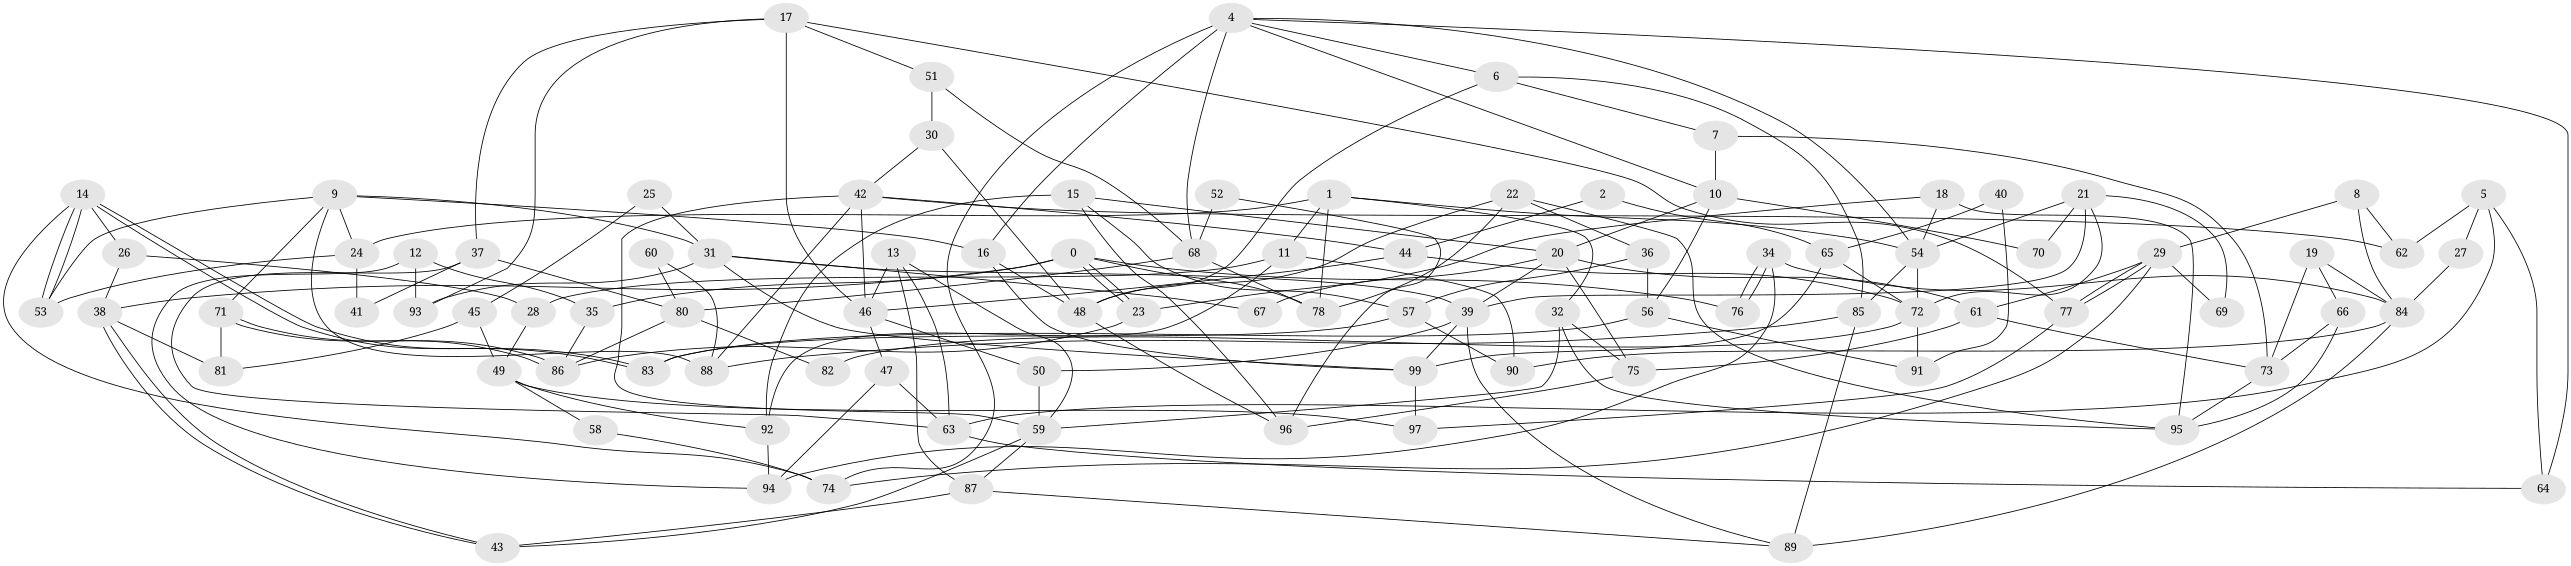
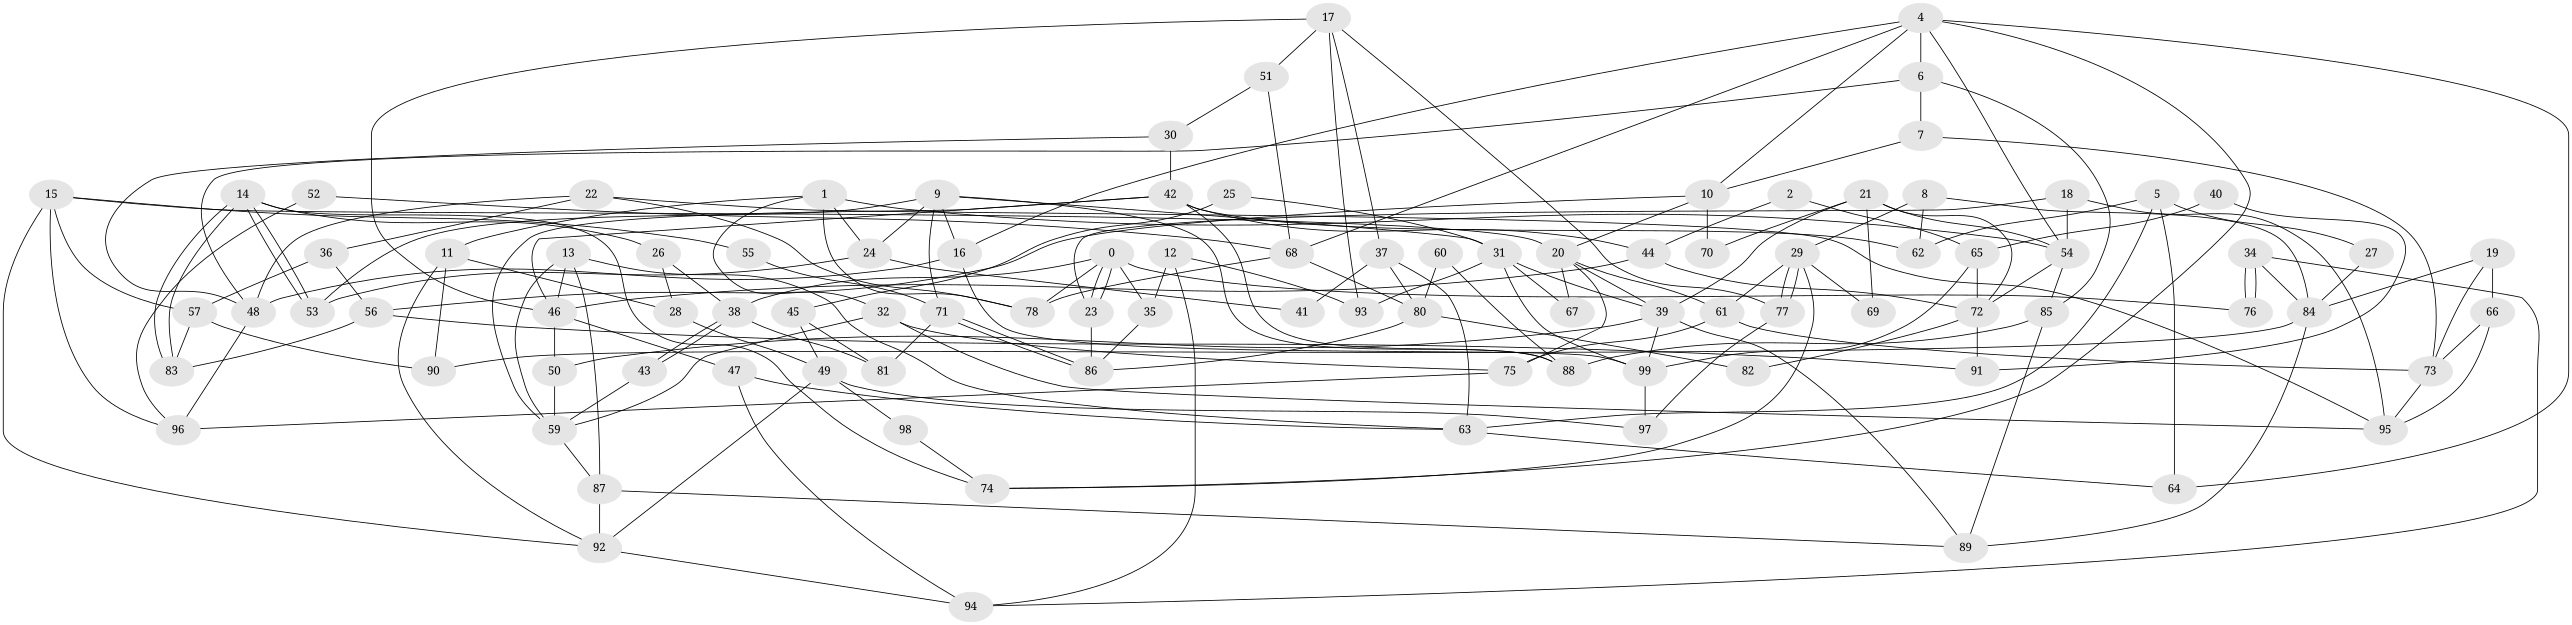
none -> (749, 254)
(596, 430) -> (906, 430)
(724, 524) -> (600, 519)
